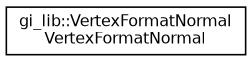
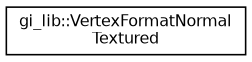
(126, 31) -> (126, 31)
